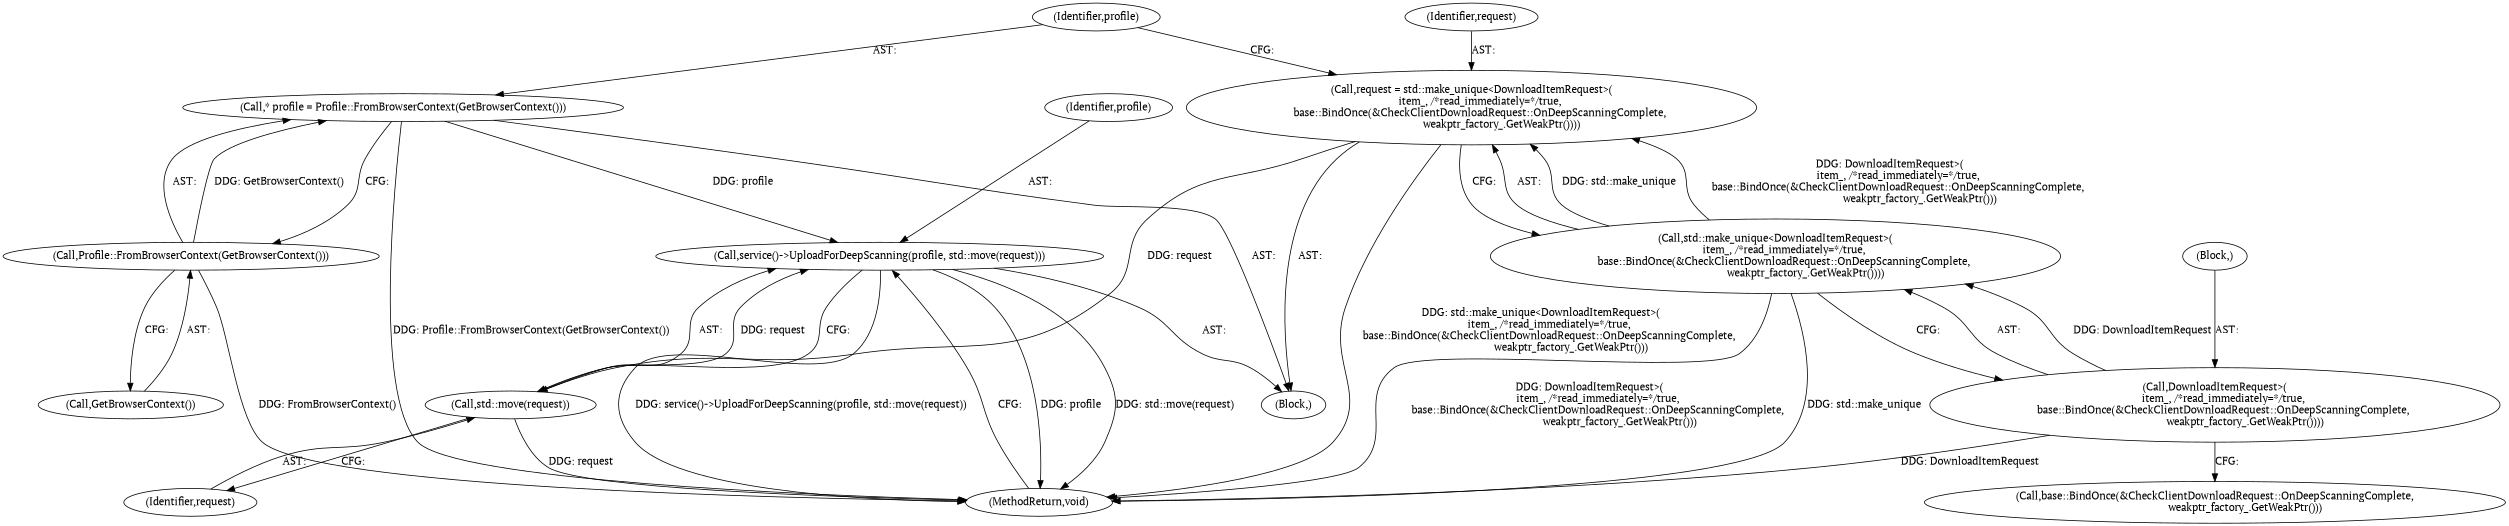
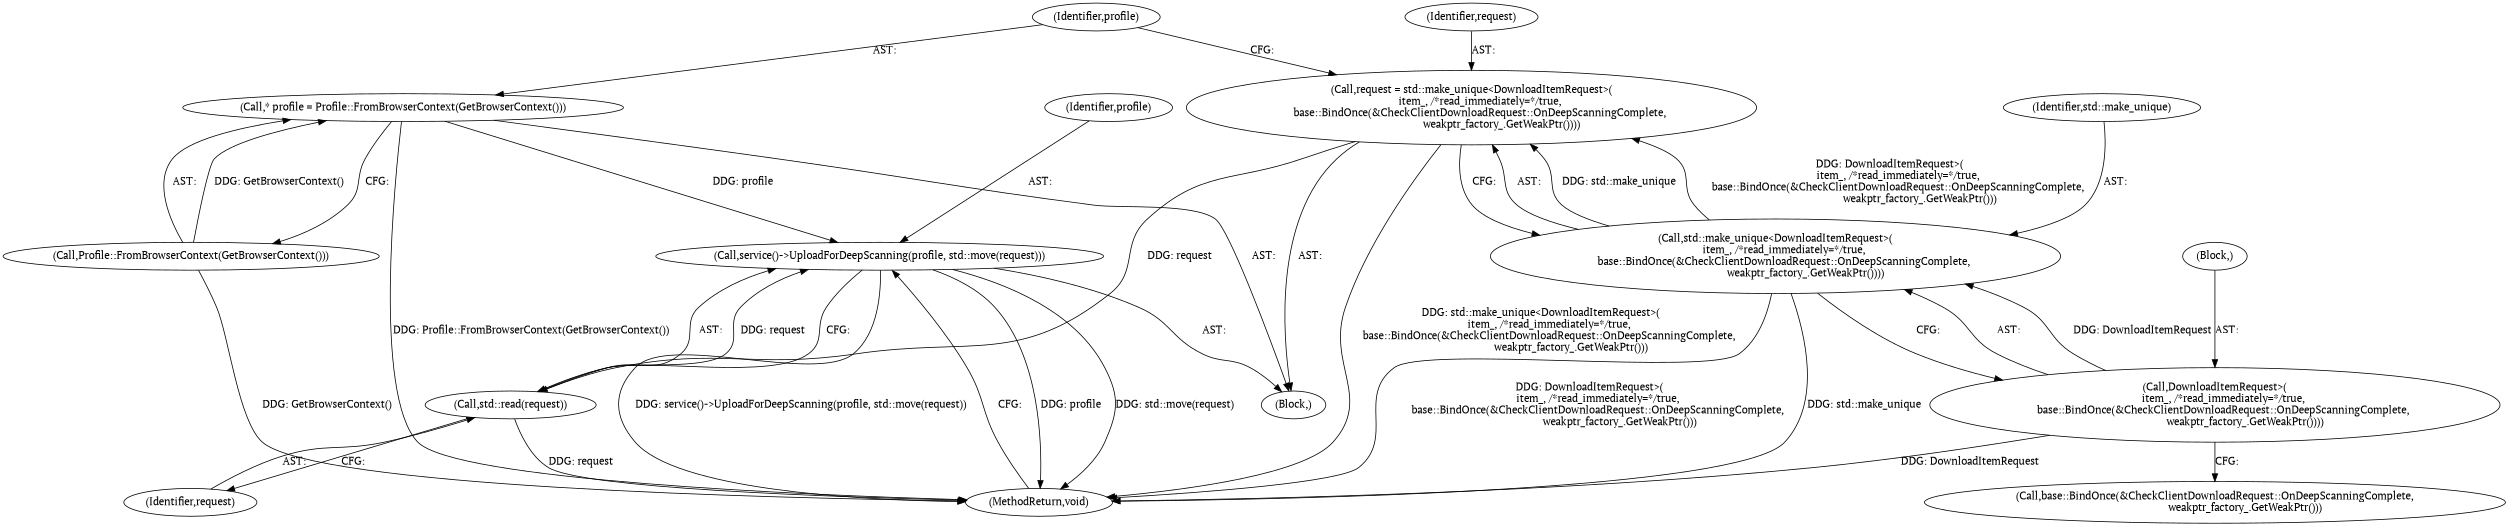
none -> (2102, 108)
(131, 405) -> none
(327, 405) -> (327, 405)
(511, 405) -> (511, 405)
